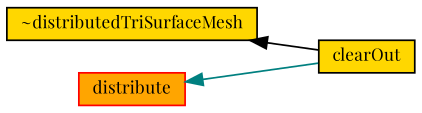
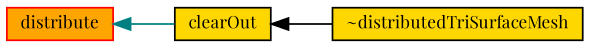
(293, 46) -> (310, 24)
